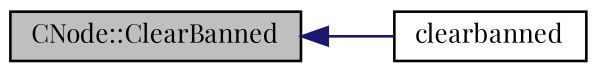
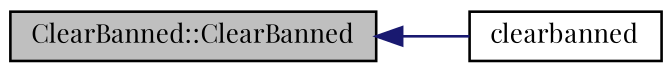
(156, 36) -> (193, 36)
